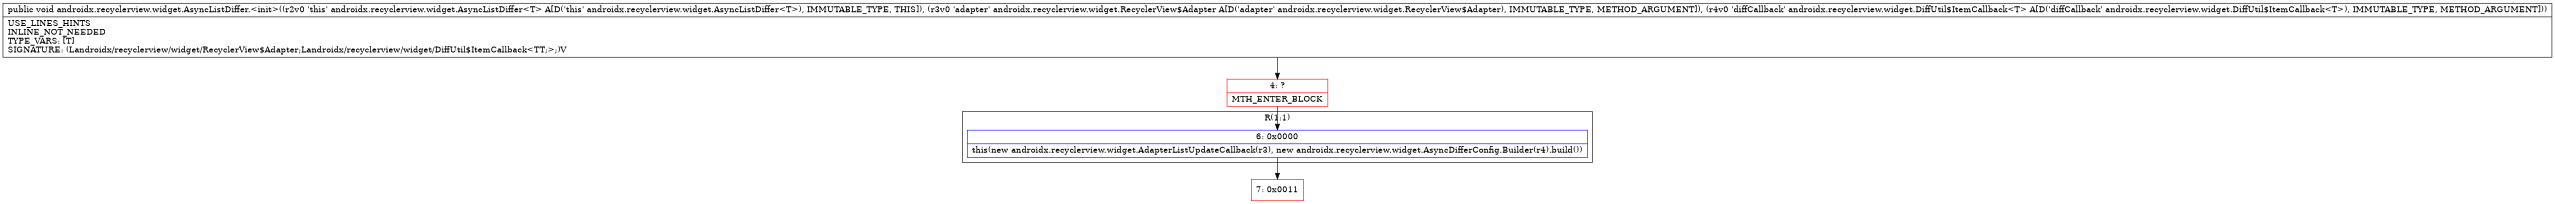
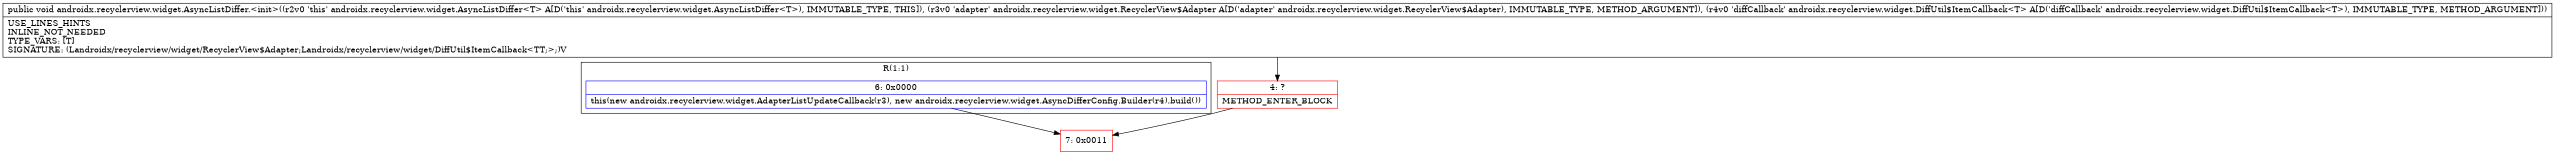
(1277, 99) -> (1277, 101)
(1277, 115) -> (1176, 122)
